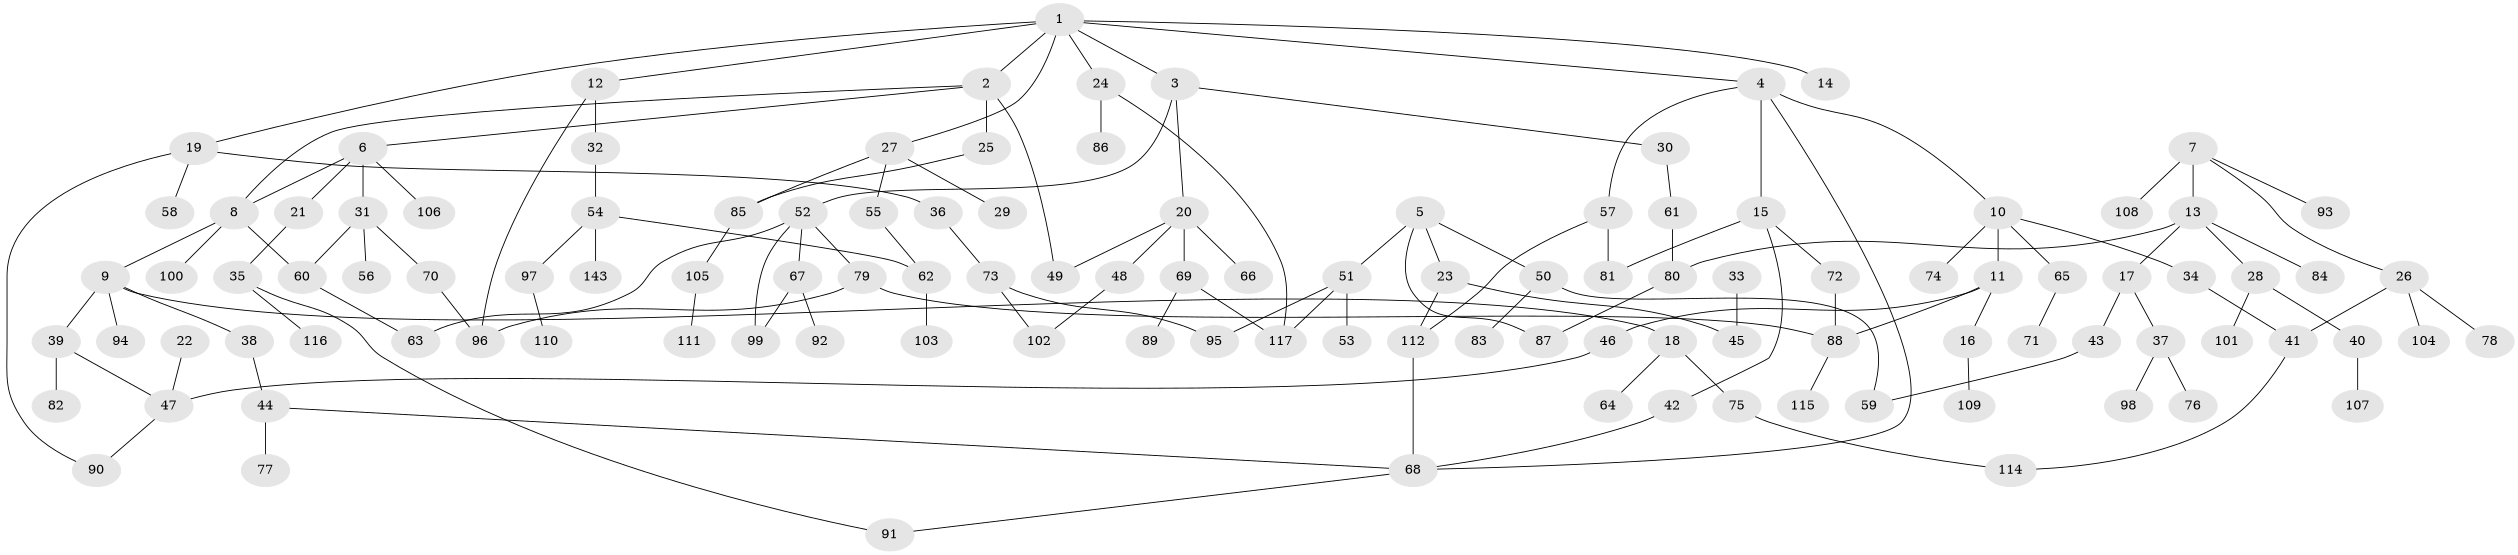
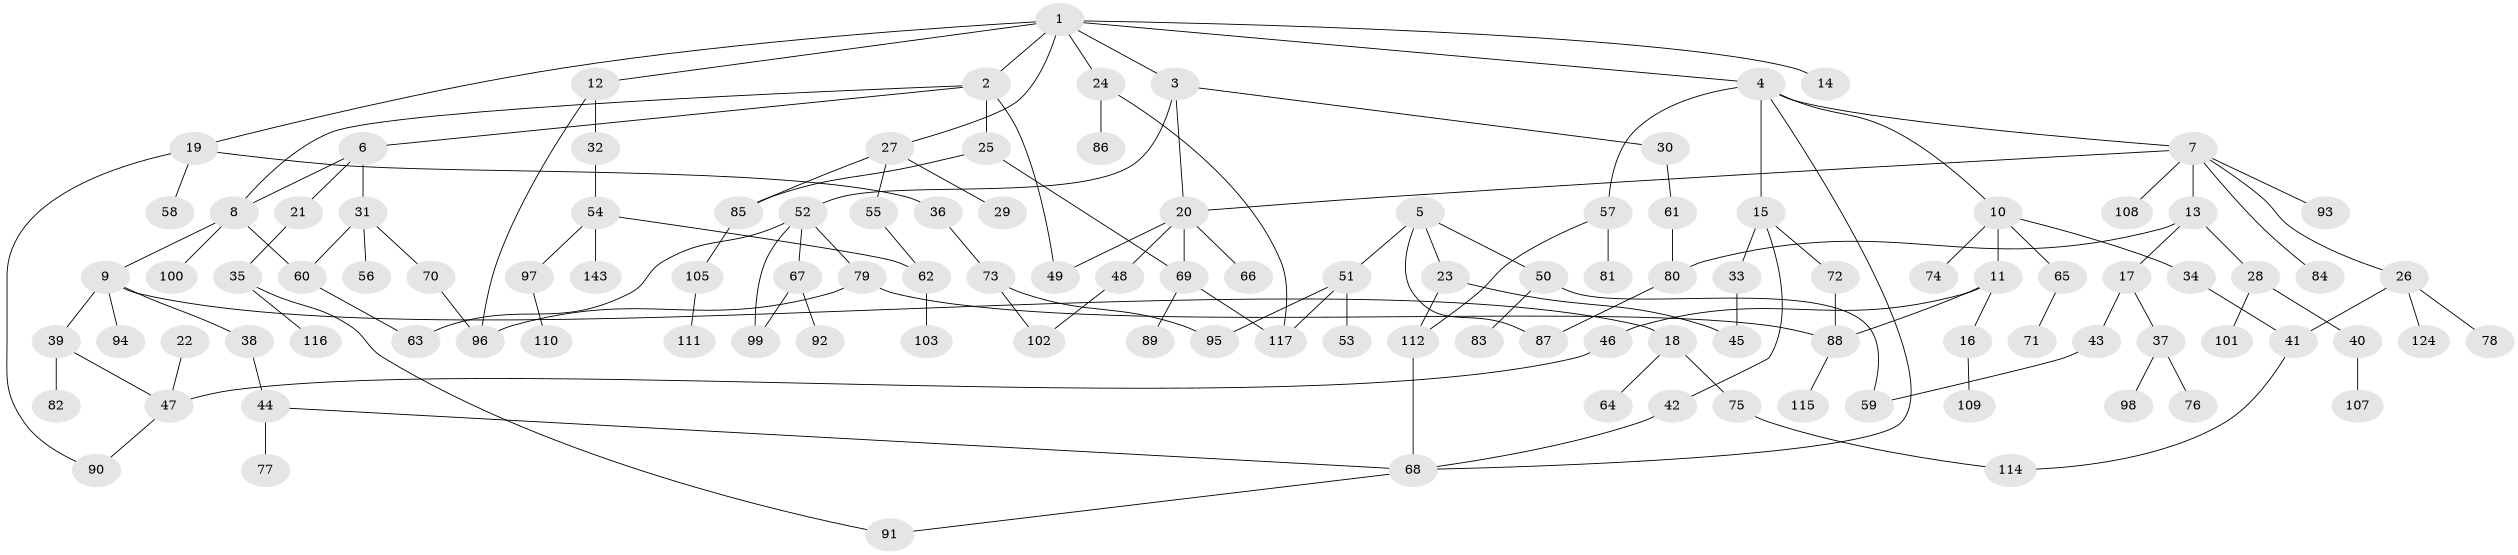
none -> (1973, 128)
none -> (1688, 178)
(429, 213) -> none
none -> (1085, 213)
(1683, 243) -> (1749, 245)
(2257, 245) -> (2252, 217)
(2424, 342) -> (2424, 342)
